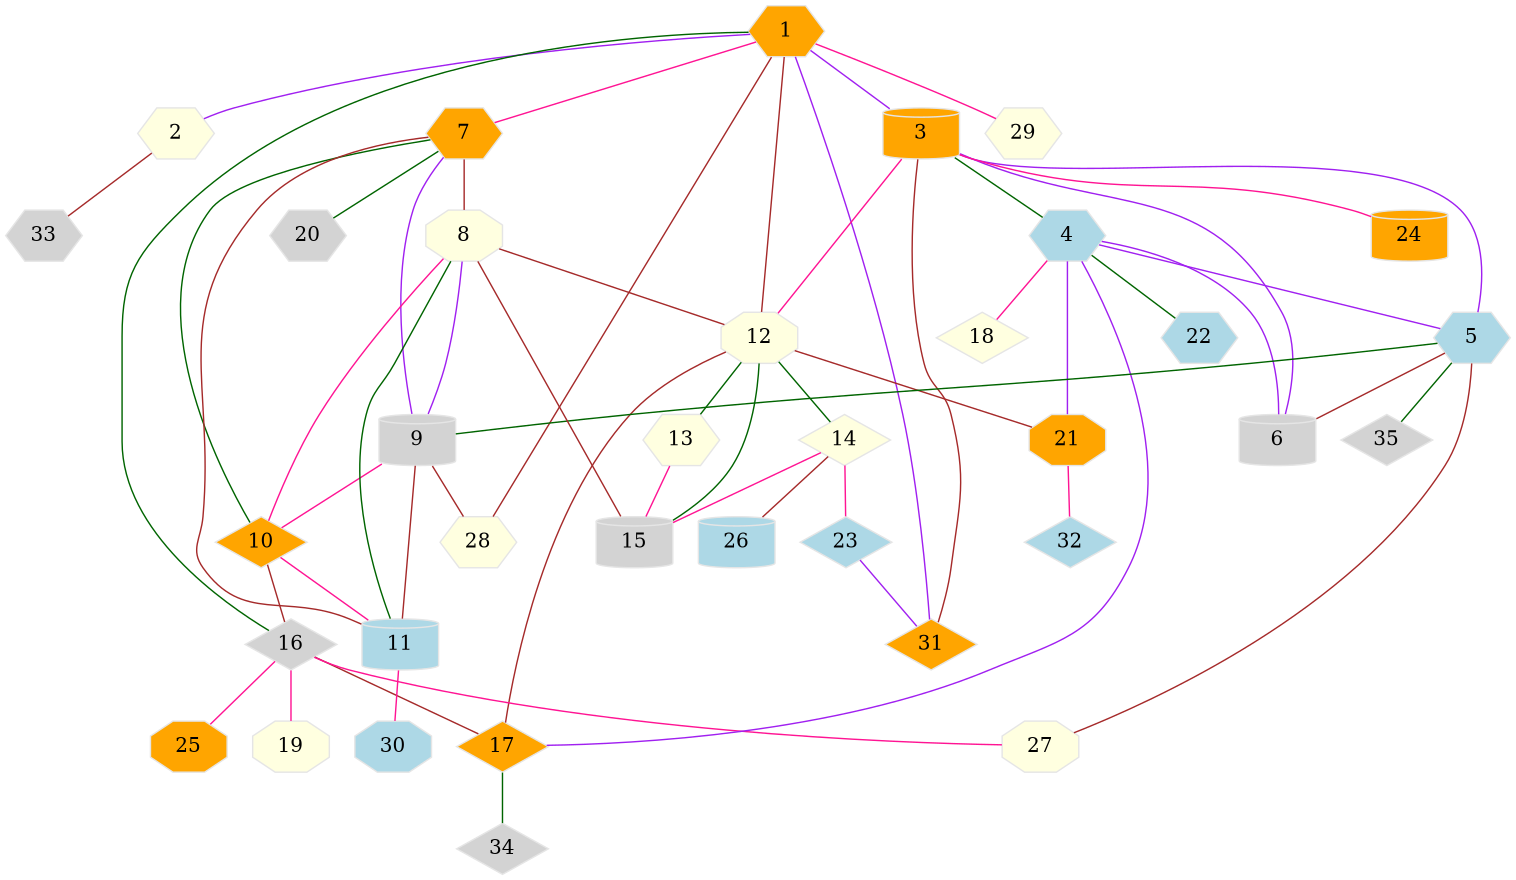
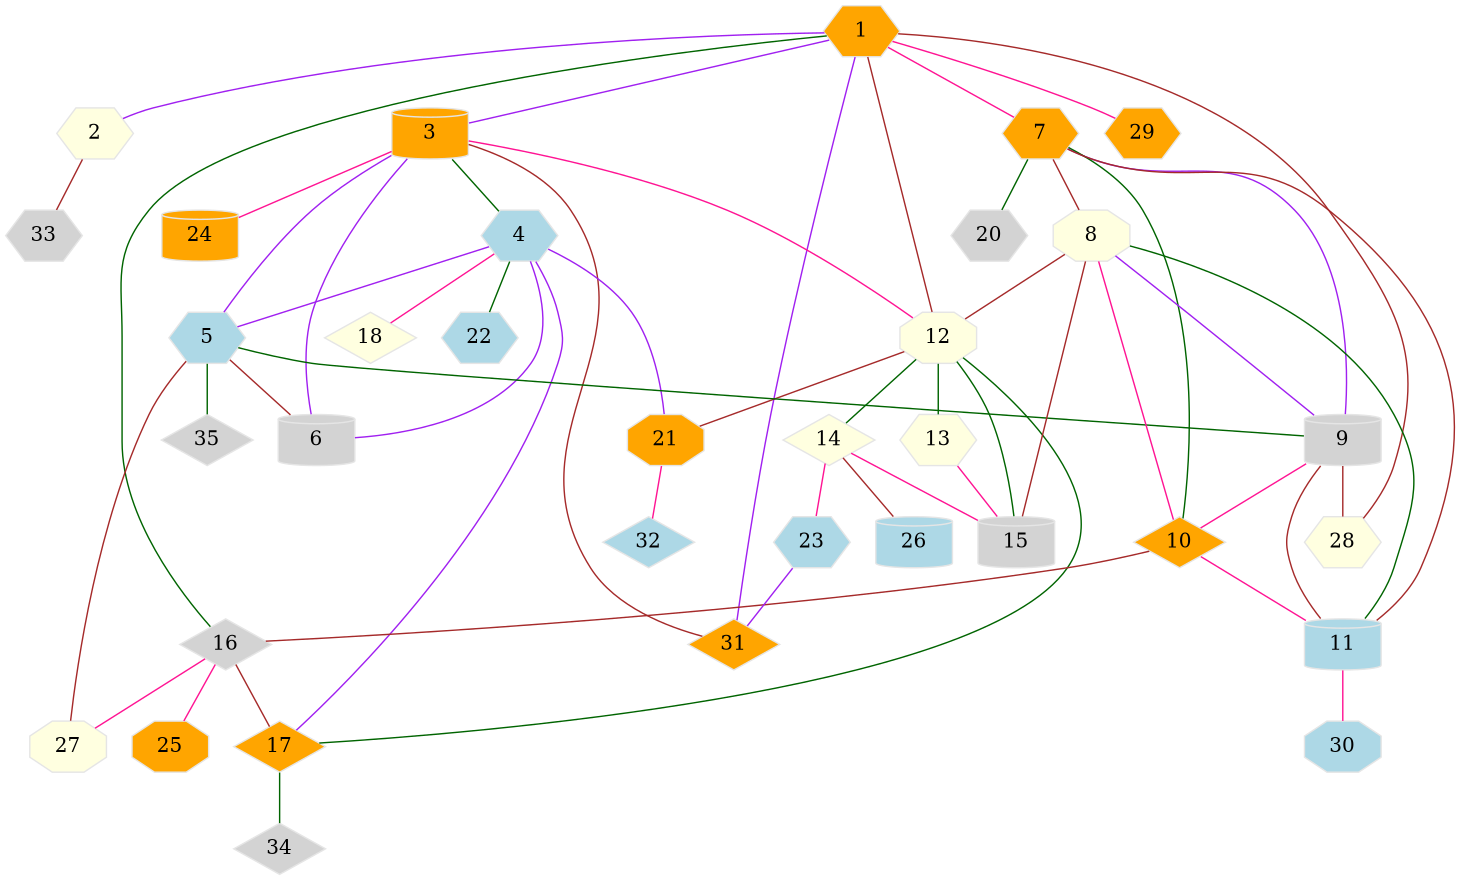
(1023, 133) -> (1143, 133)
(570, 507) -> (833, 676)
(846, 542) -> (812, 542)
(291, 747) -> none
